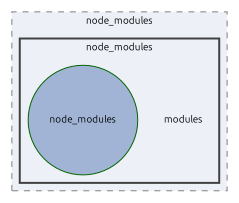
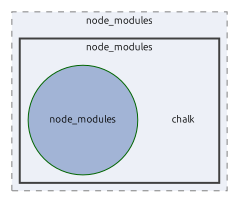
(184, 120) -> (184, 120)
